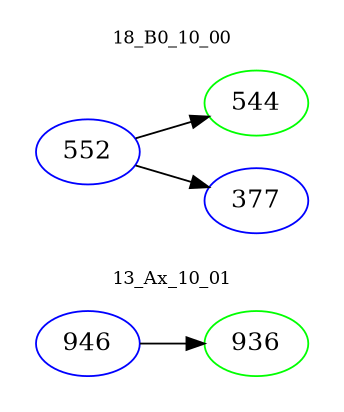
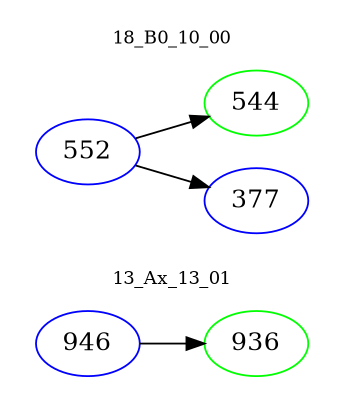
(172, 279) -> (172, 279)
